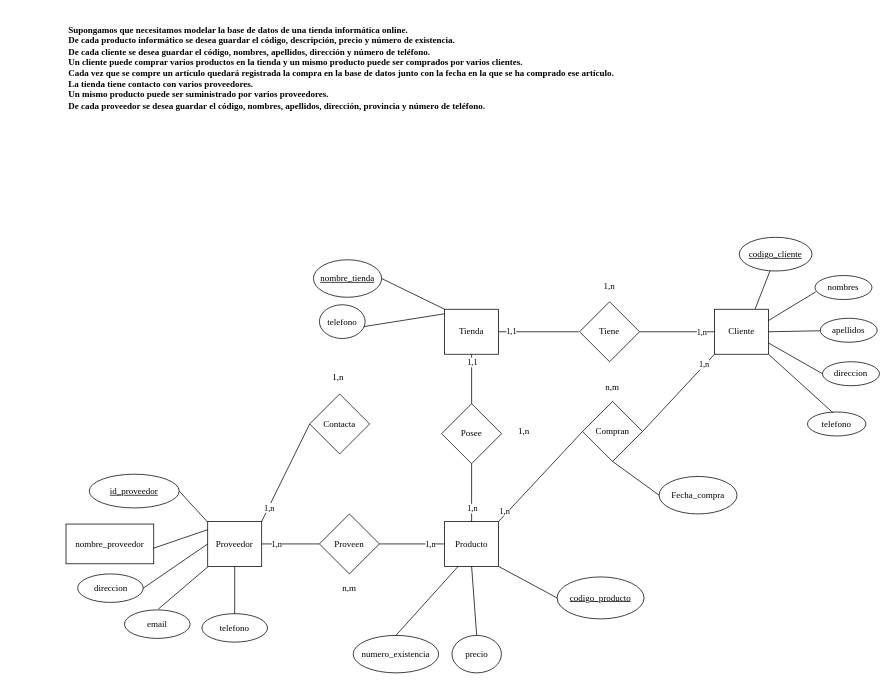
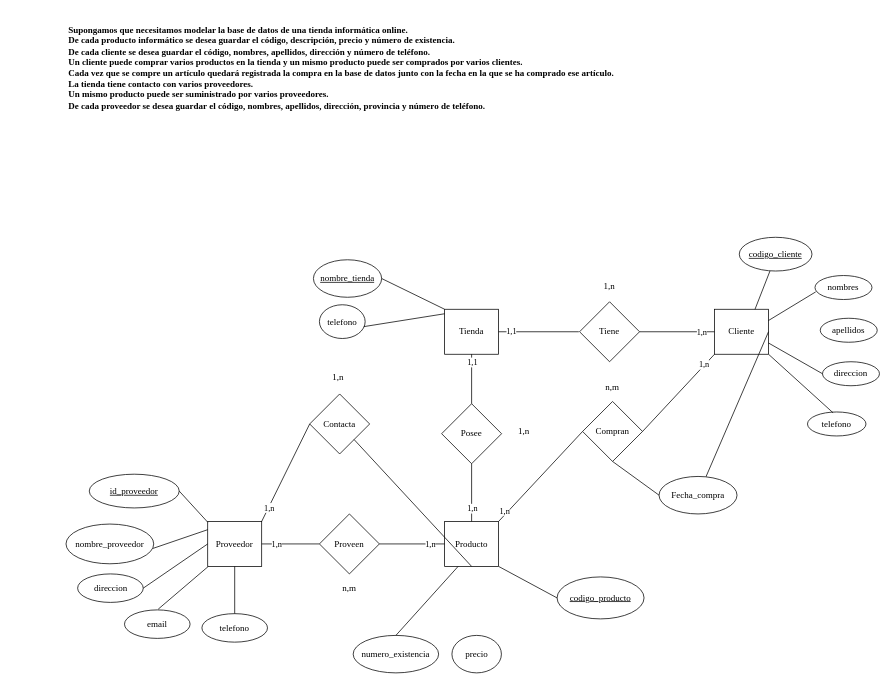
(794, 331) -> (737, 404)
(110, 544) -> (110, 544)
(474, 601) -> (413, 504)
